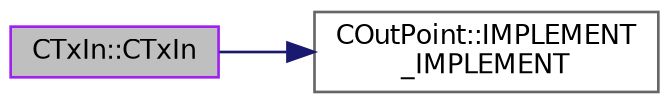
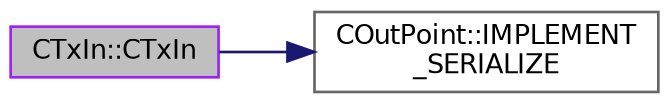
(486, 52) -> (486, 52)
